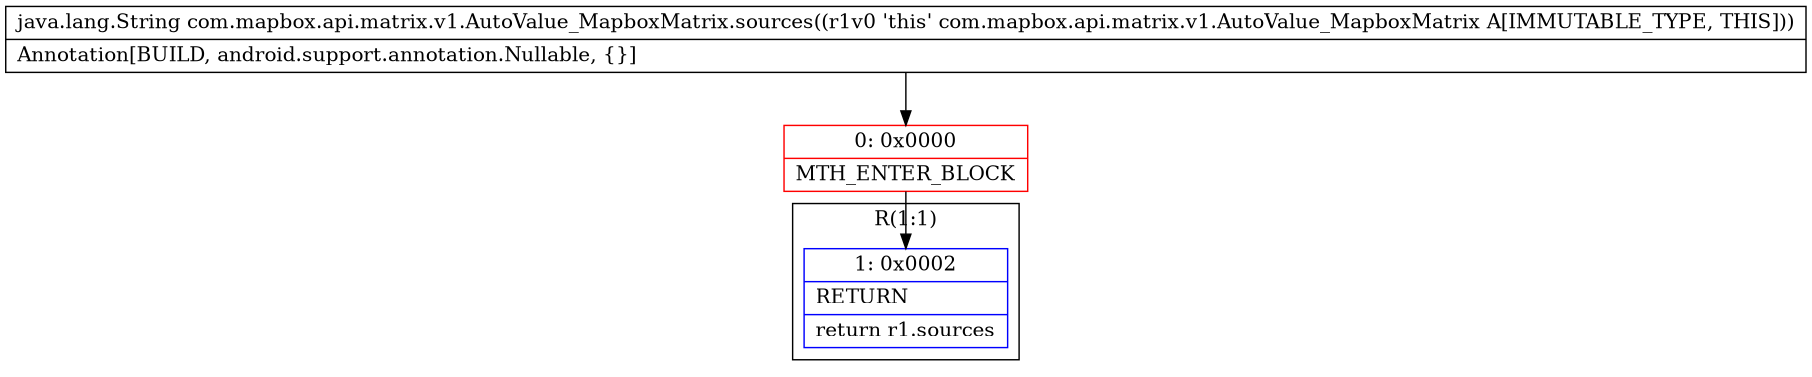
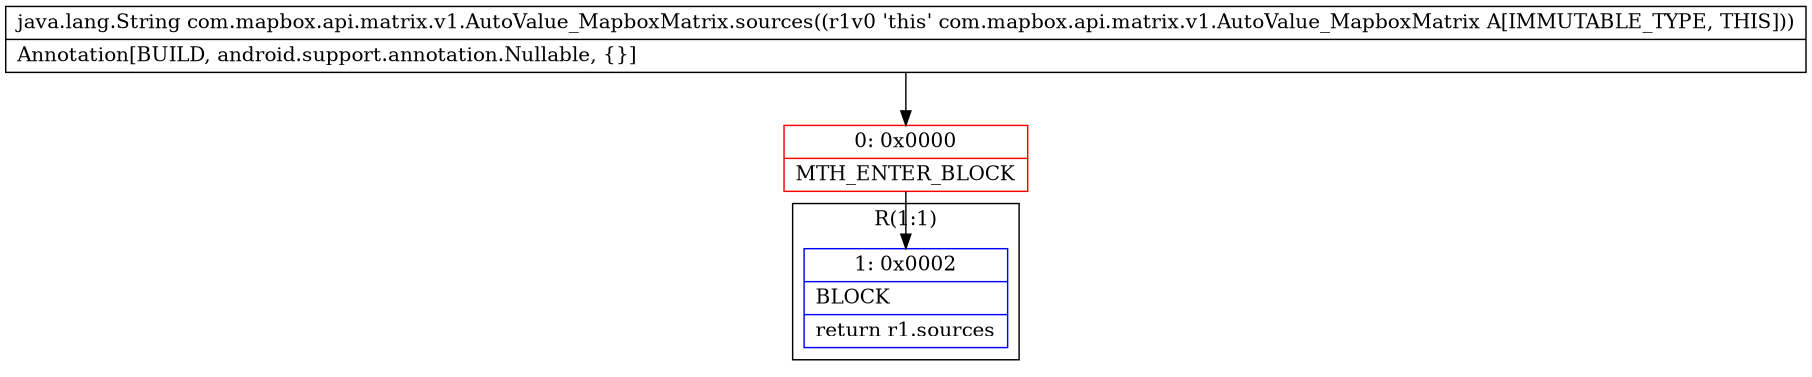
(862, 297) -> (853, 297)
